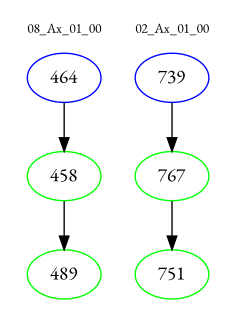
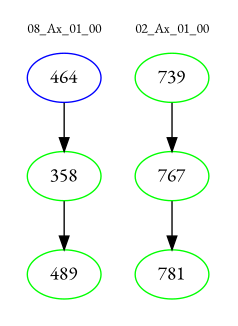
(172, 78) -> (172, 78)
(64, 176) -> (64, 176)
(172, 274) -> (172, 274)
